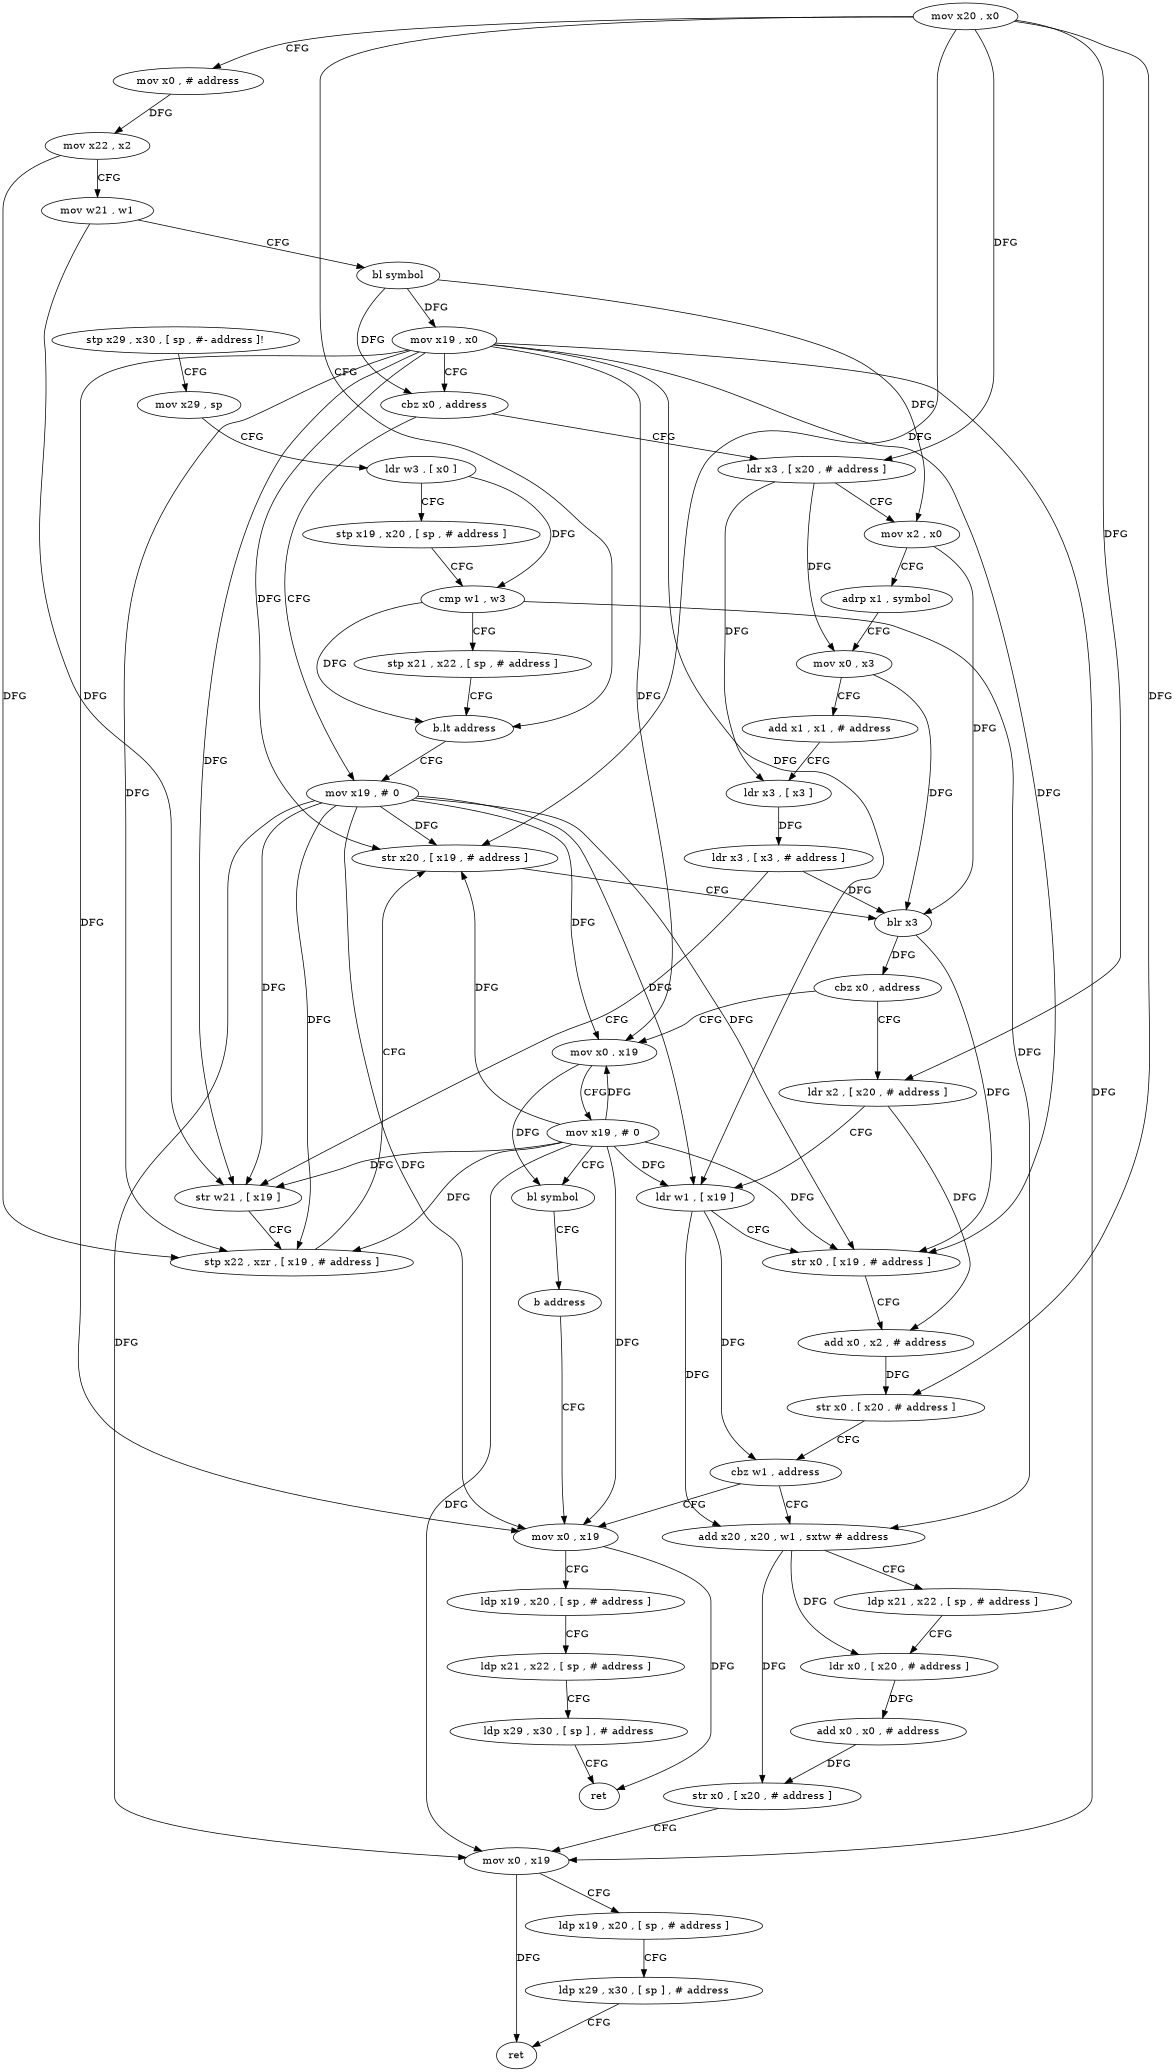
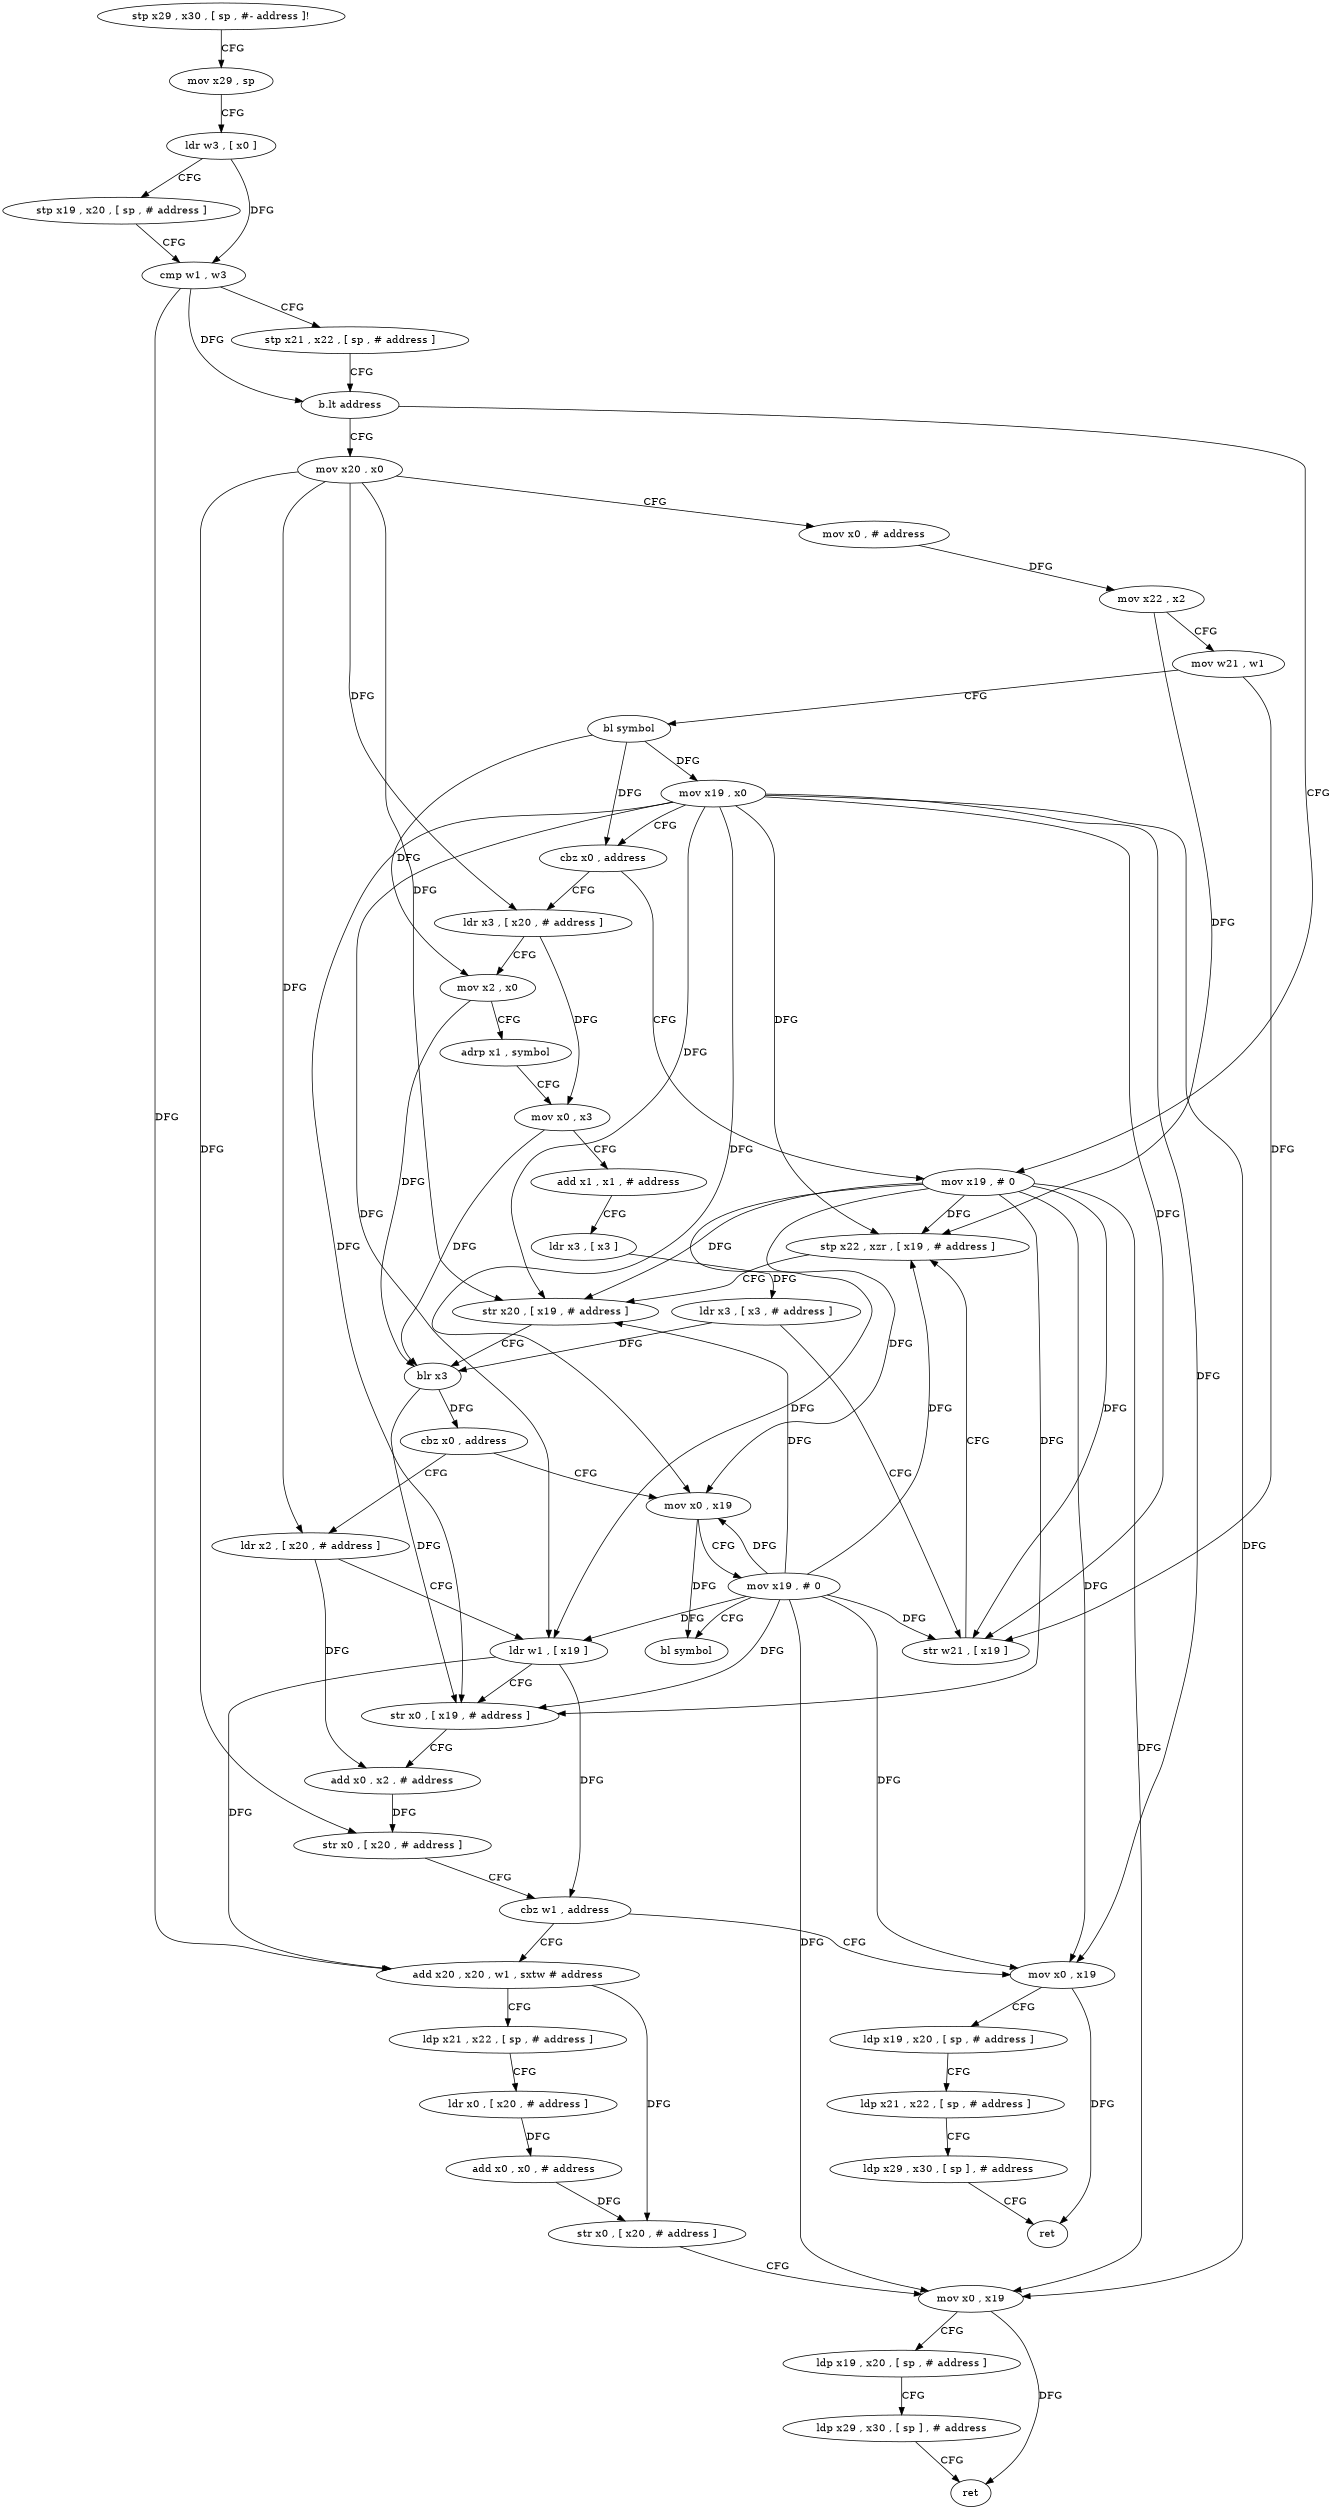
(320, 212) -> (350, 434)
(725, 621) -> none
(560, 1303) -> none
(802, 1613) -> none
